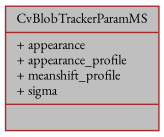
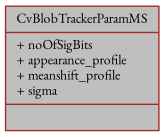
(51, 45) -> (55, 45)
